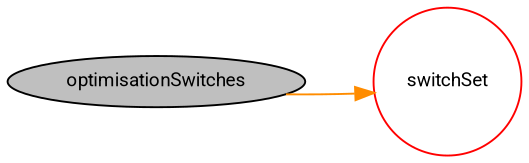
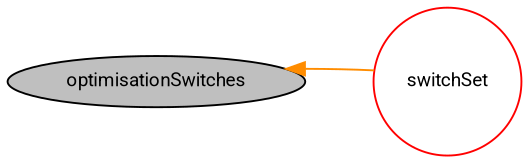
(320, 94) -> (340, 69)
